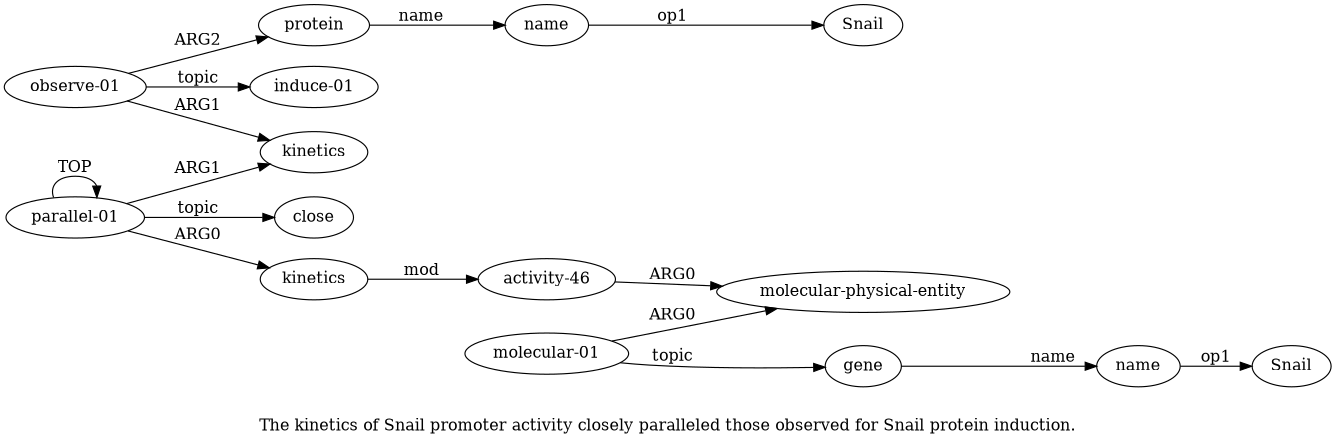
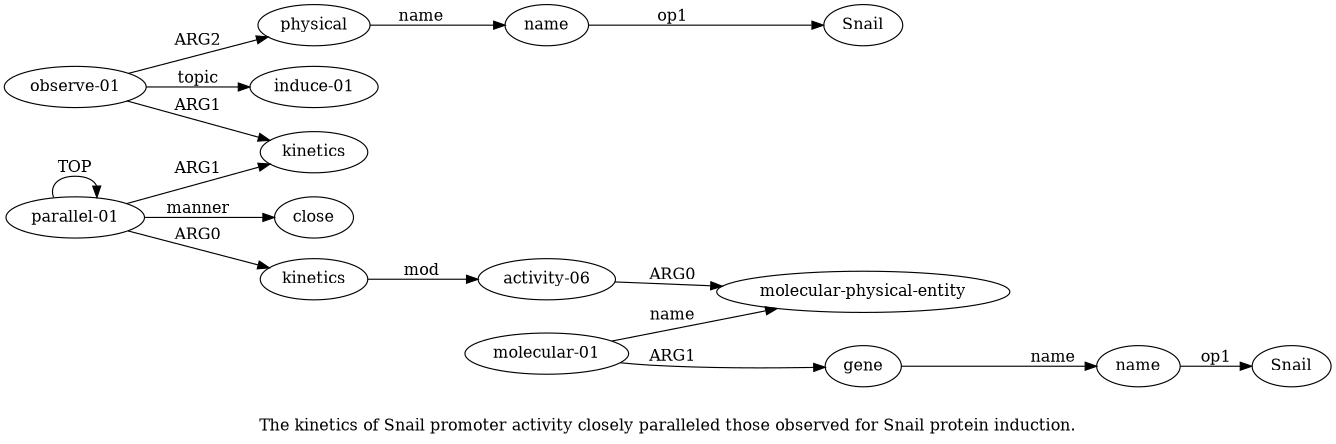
(314, 25) -> (314, 25)
(198, 209) -> (198, 209)
(547, 279) -> (547, 279)
(673, 315) -> (673, 315)
(673, 356) -> (673, 356)
